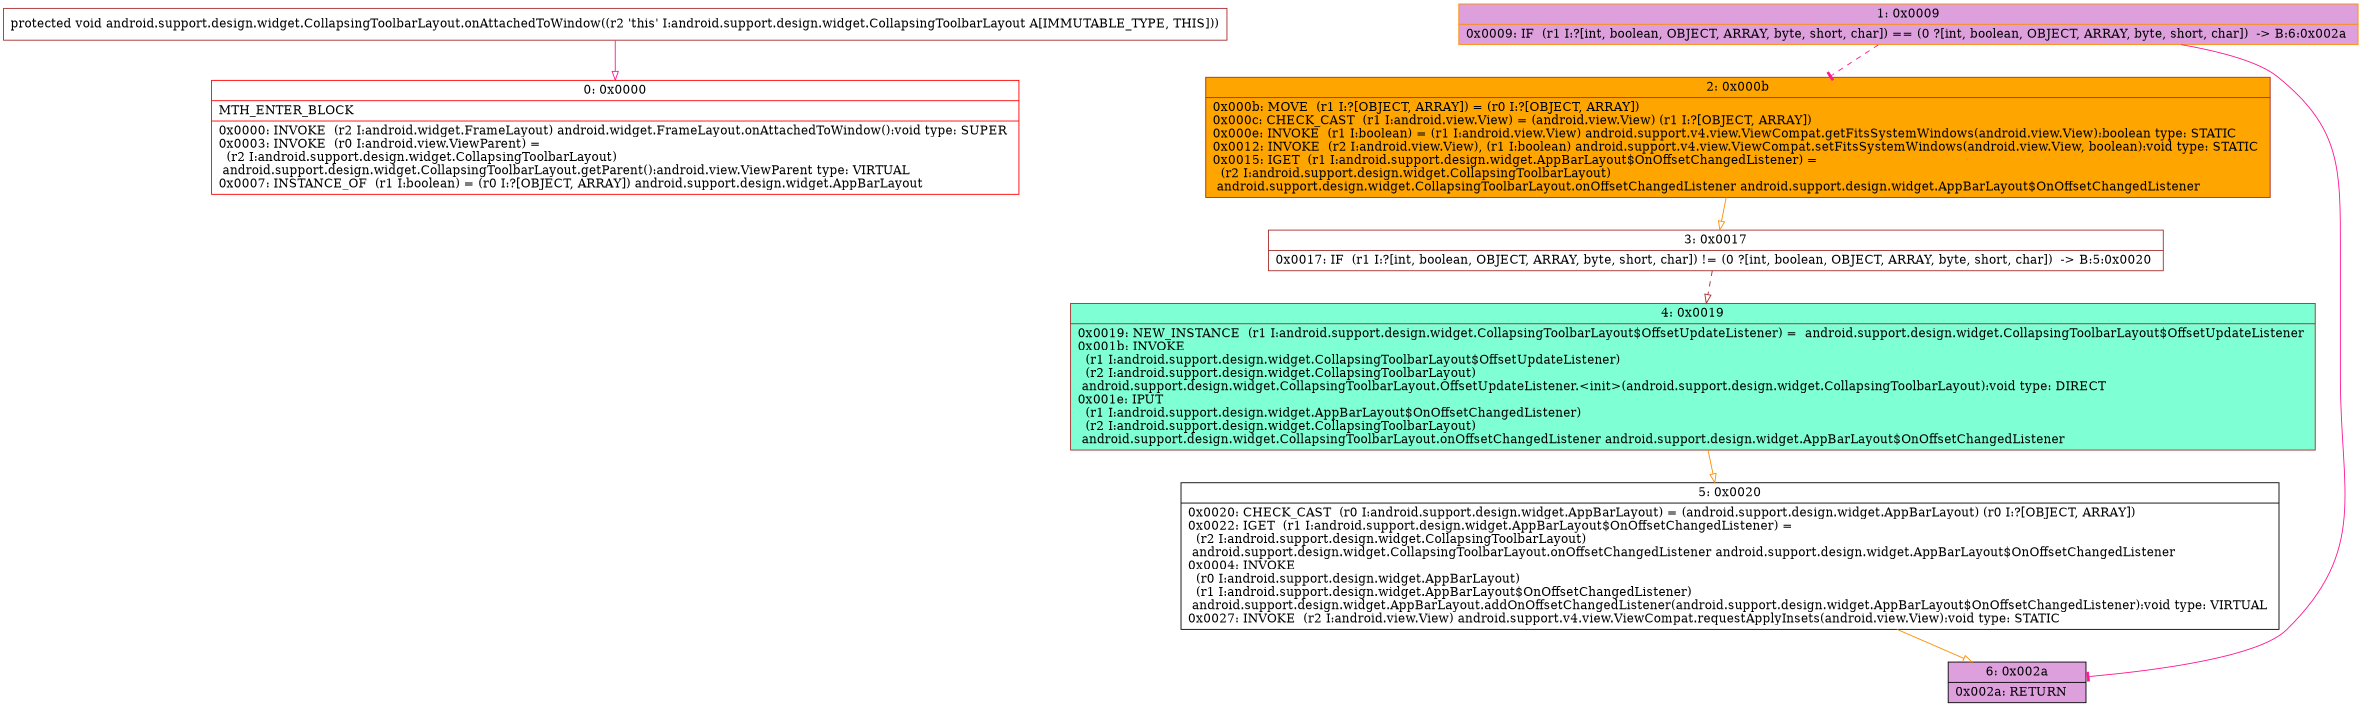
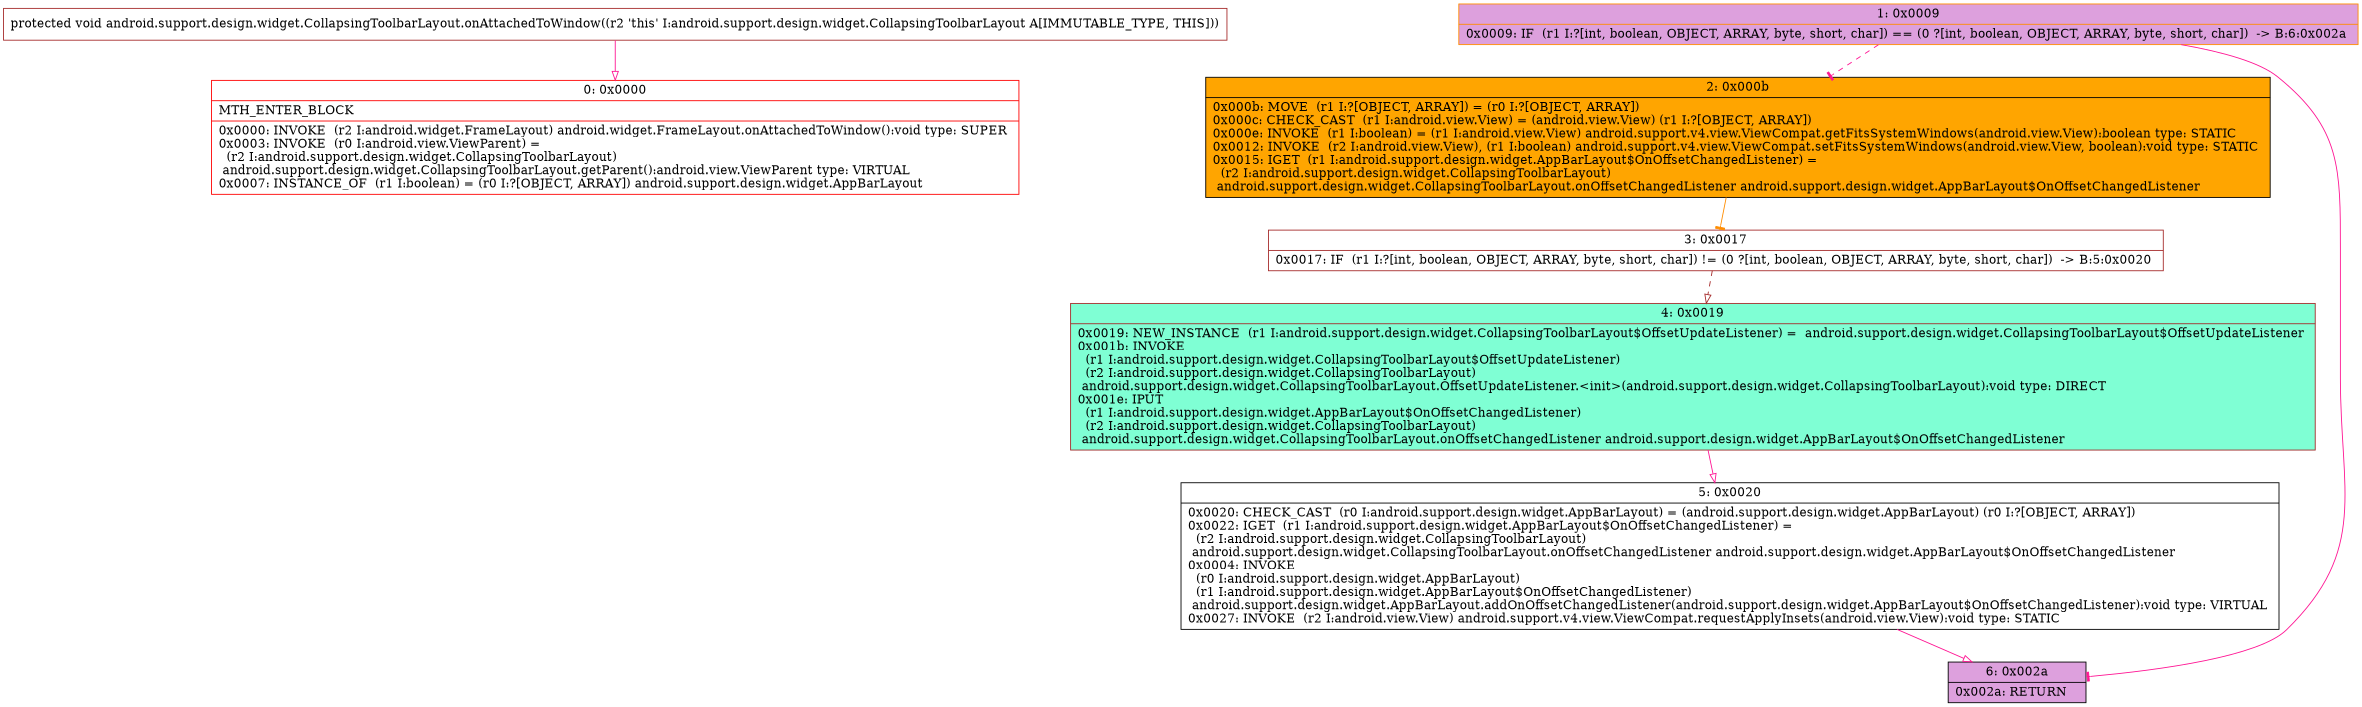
(1738, 137) -> (1738, 137)
(1724, 209) -> (1723, 211)
(1711, 462) -> (1711, 462)
(1930, 644) -> (1930, 644)
